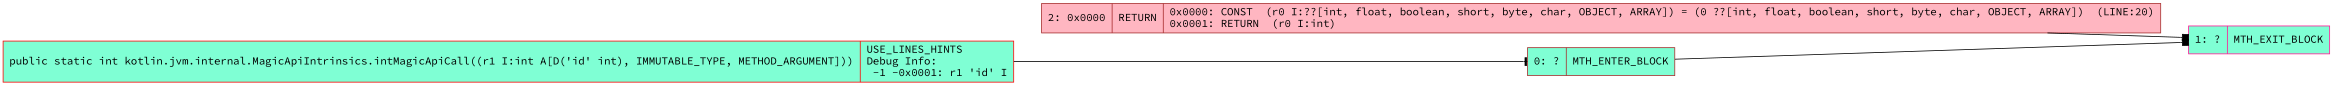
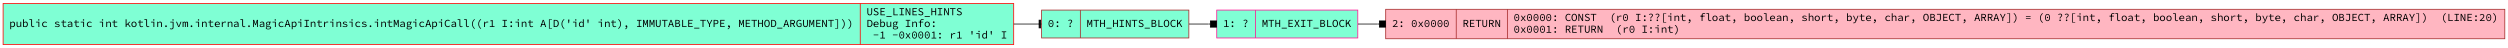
(2114, 35) -> (1368, 24)
(1621, 61) -> (1135, 24)
